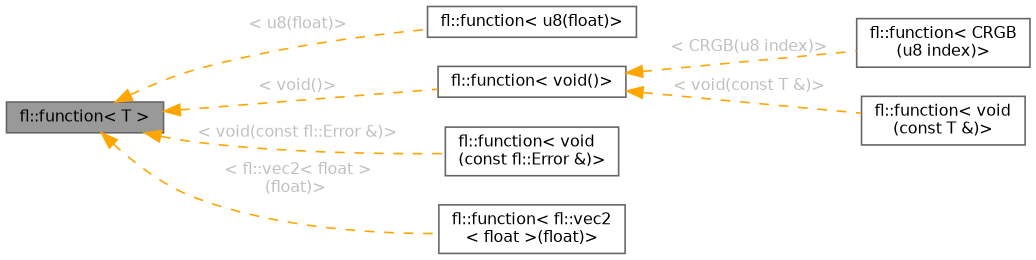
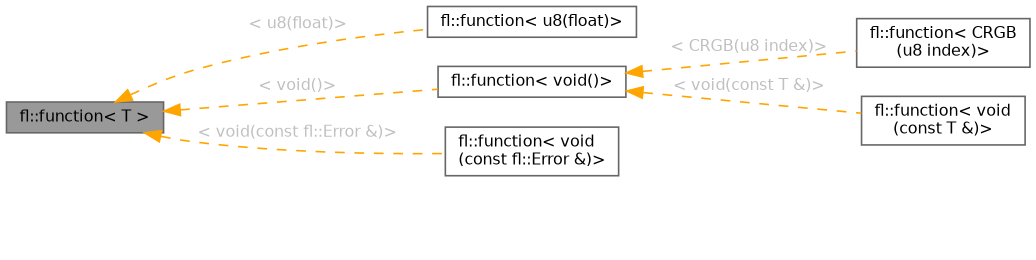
(532, 229) -> none
